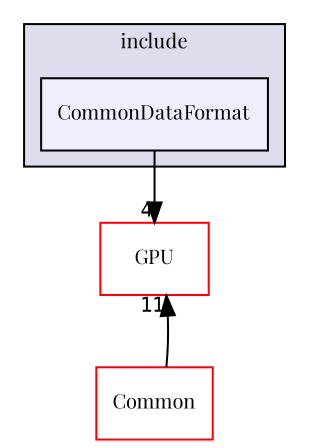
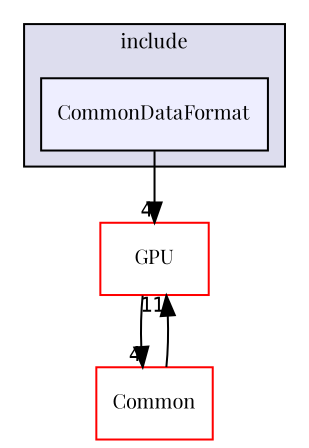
none -> (141, 321)
